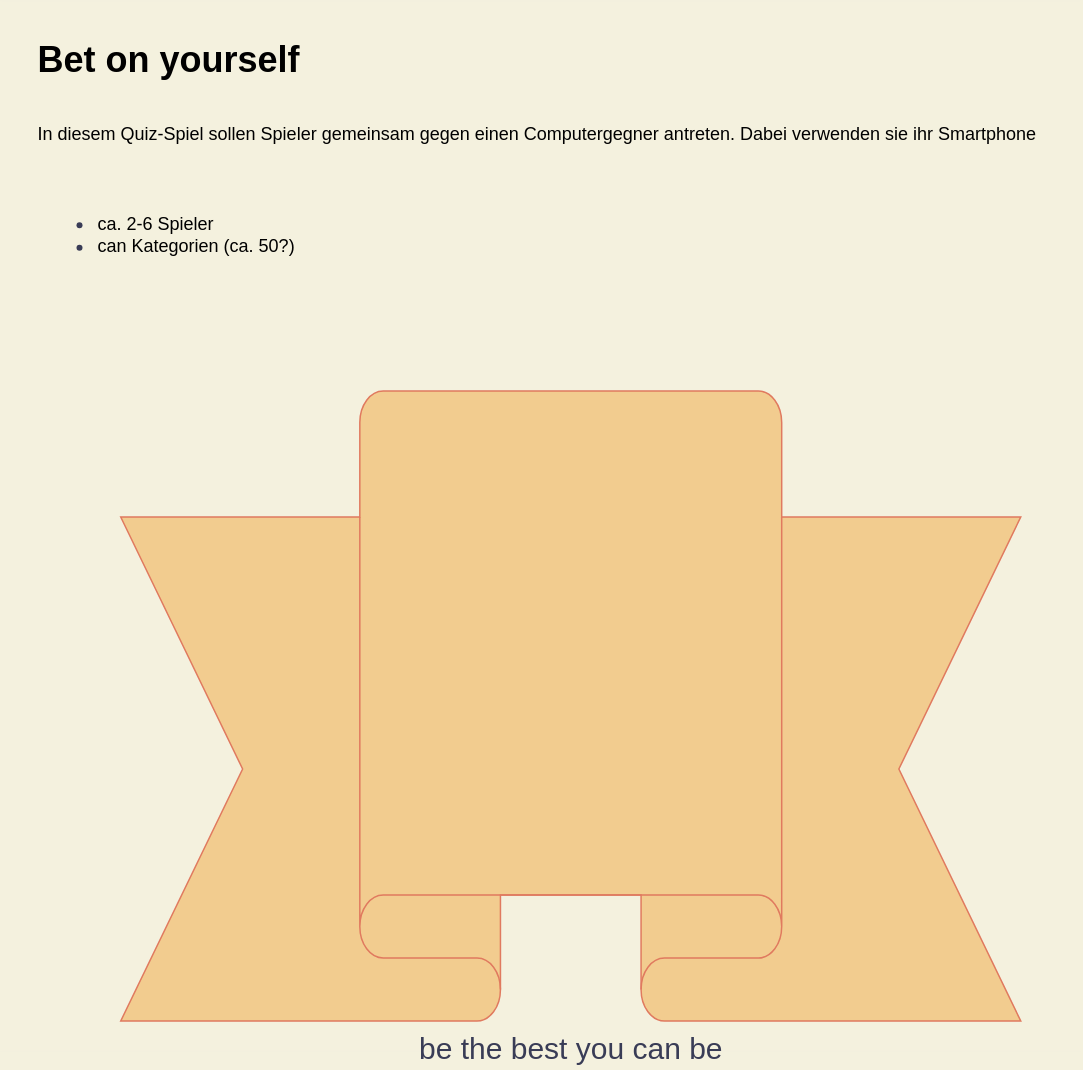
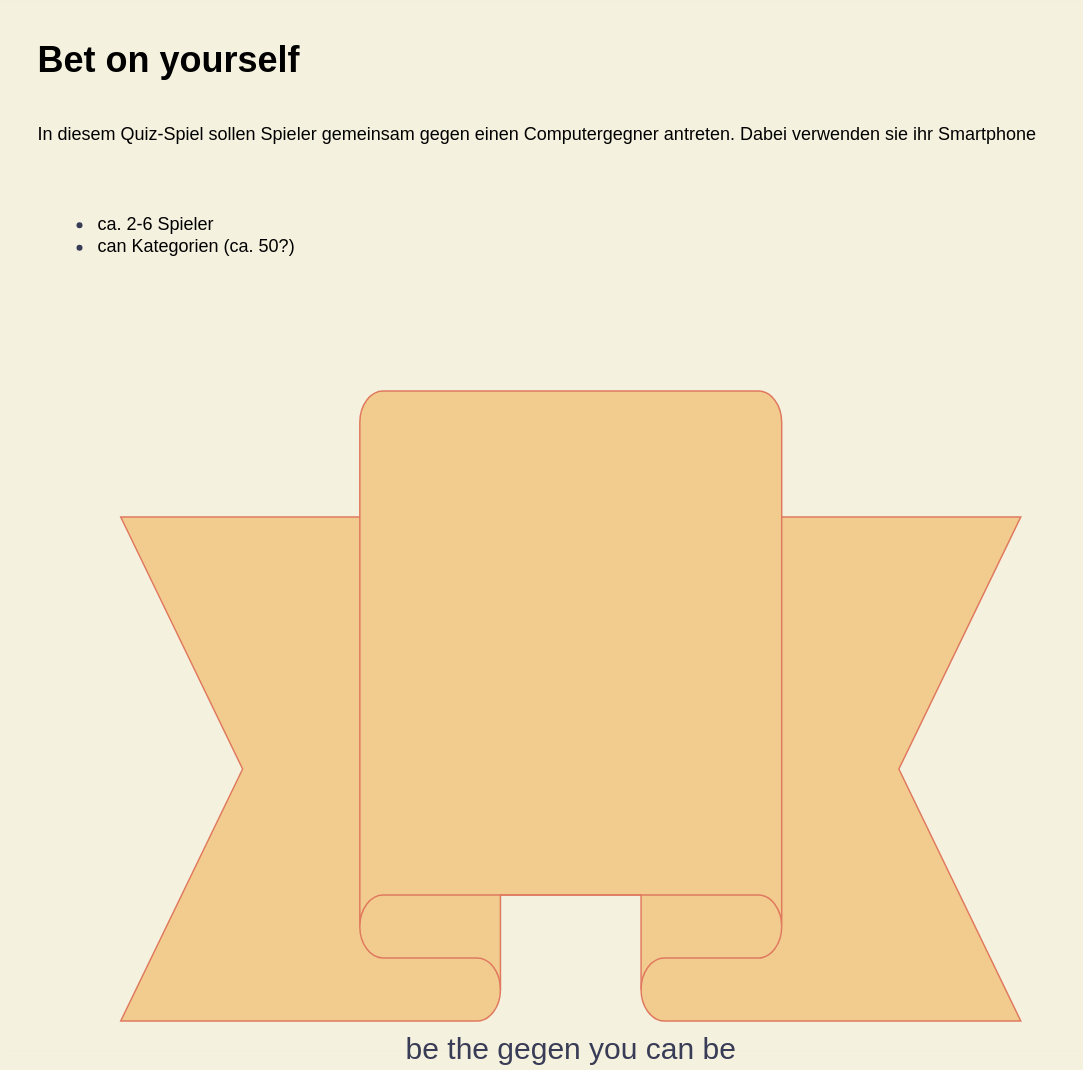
(572, 1049) -> (572, 1049)
